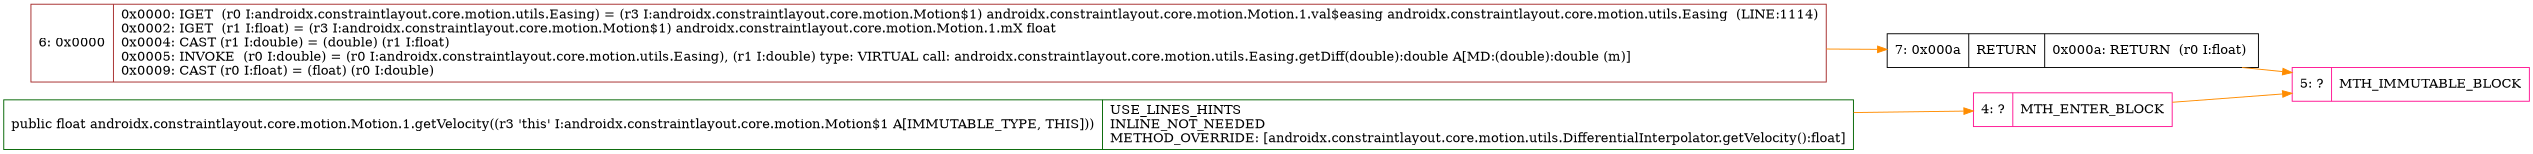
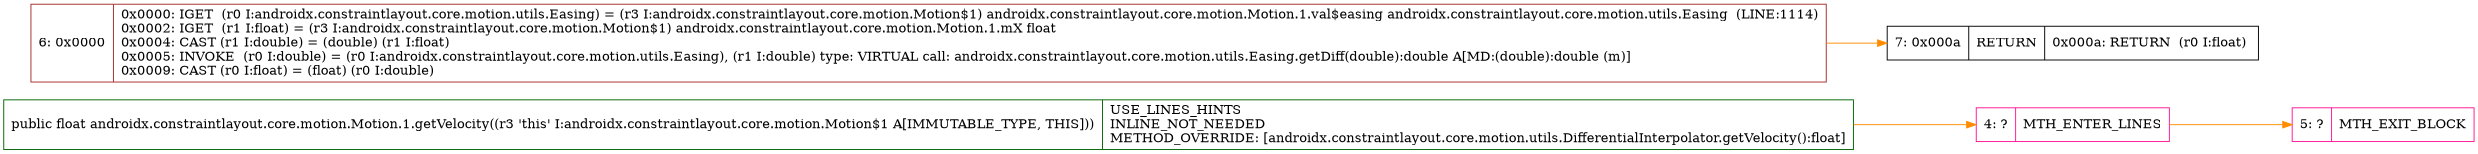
(2262, 70) -> none
(2430, 84) -> (2403, 124)
(2092, 109) -> (2092, 124)
